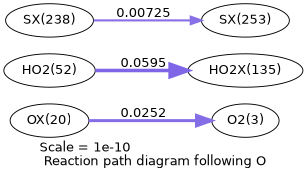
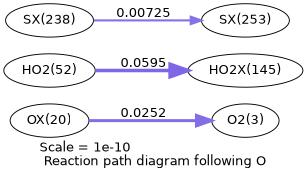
(245, 71) -> (245, 71)
